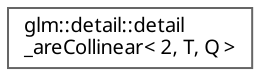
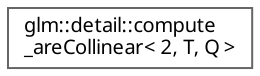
(130, 38) -> (130, 38)
